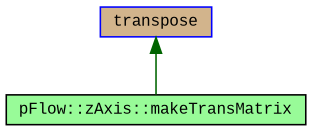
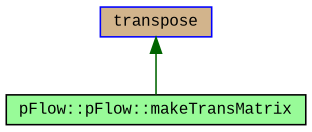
(156, 110) -> (156, 110)
